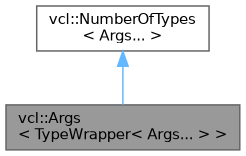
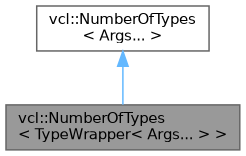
(123, 127) -> (123, 127)
